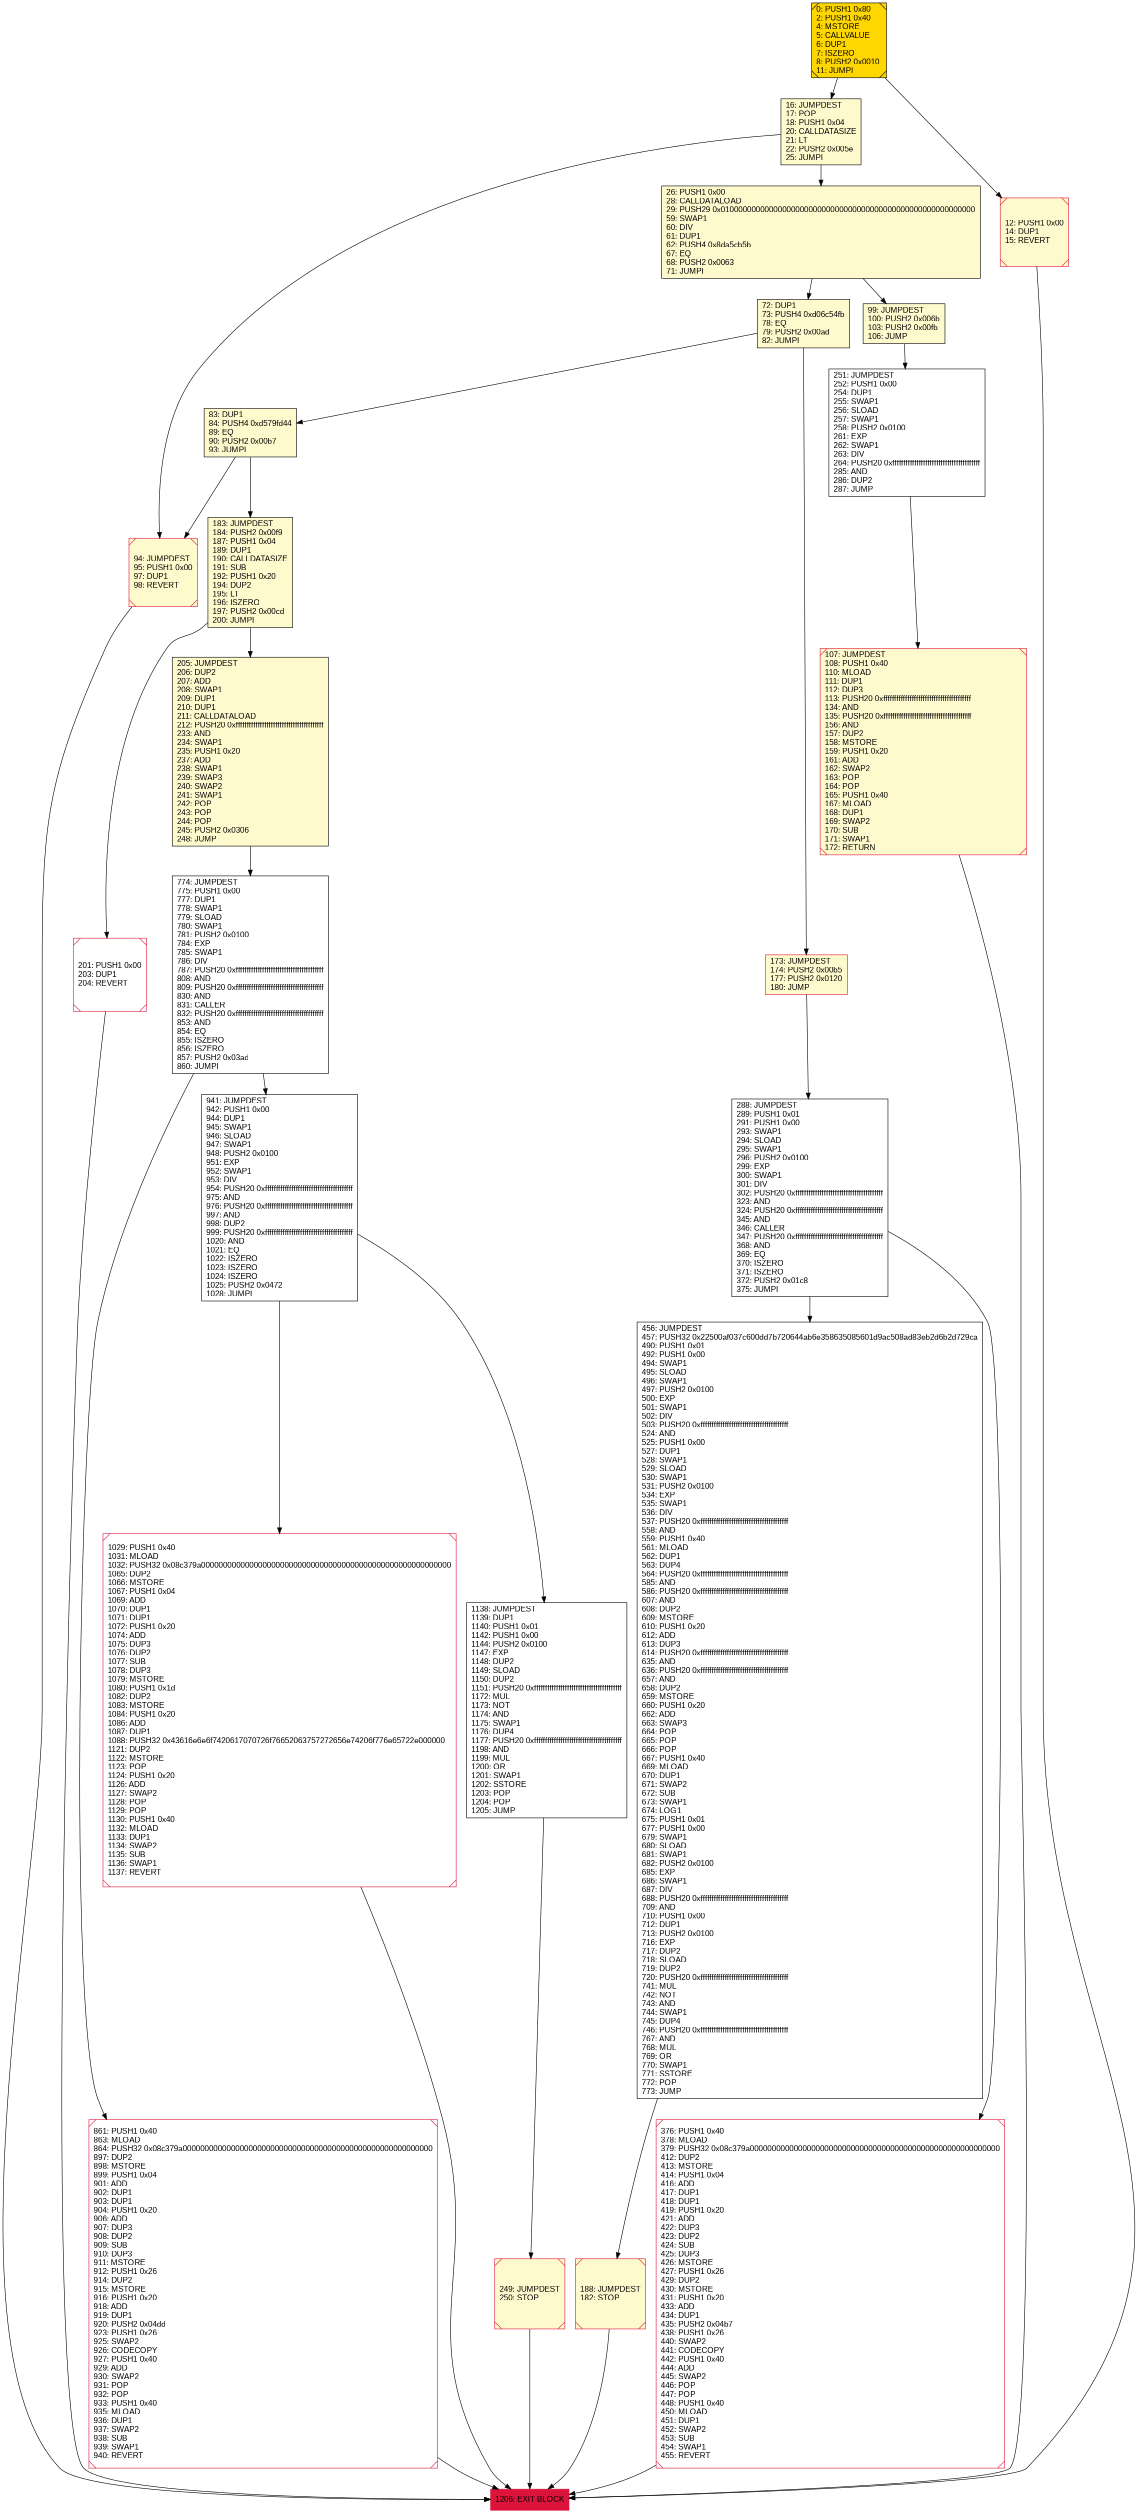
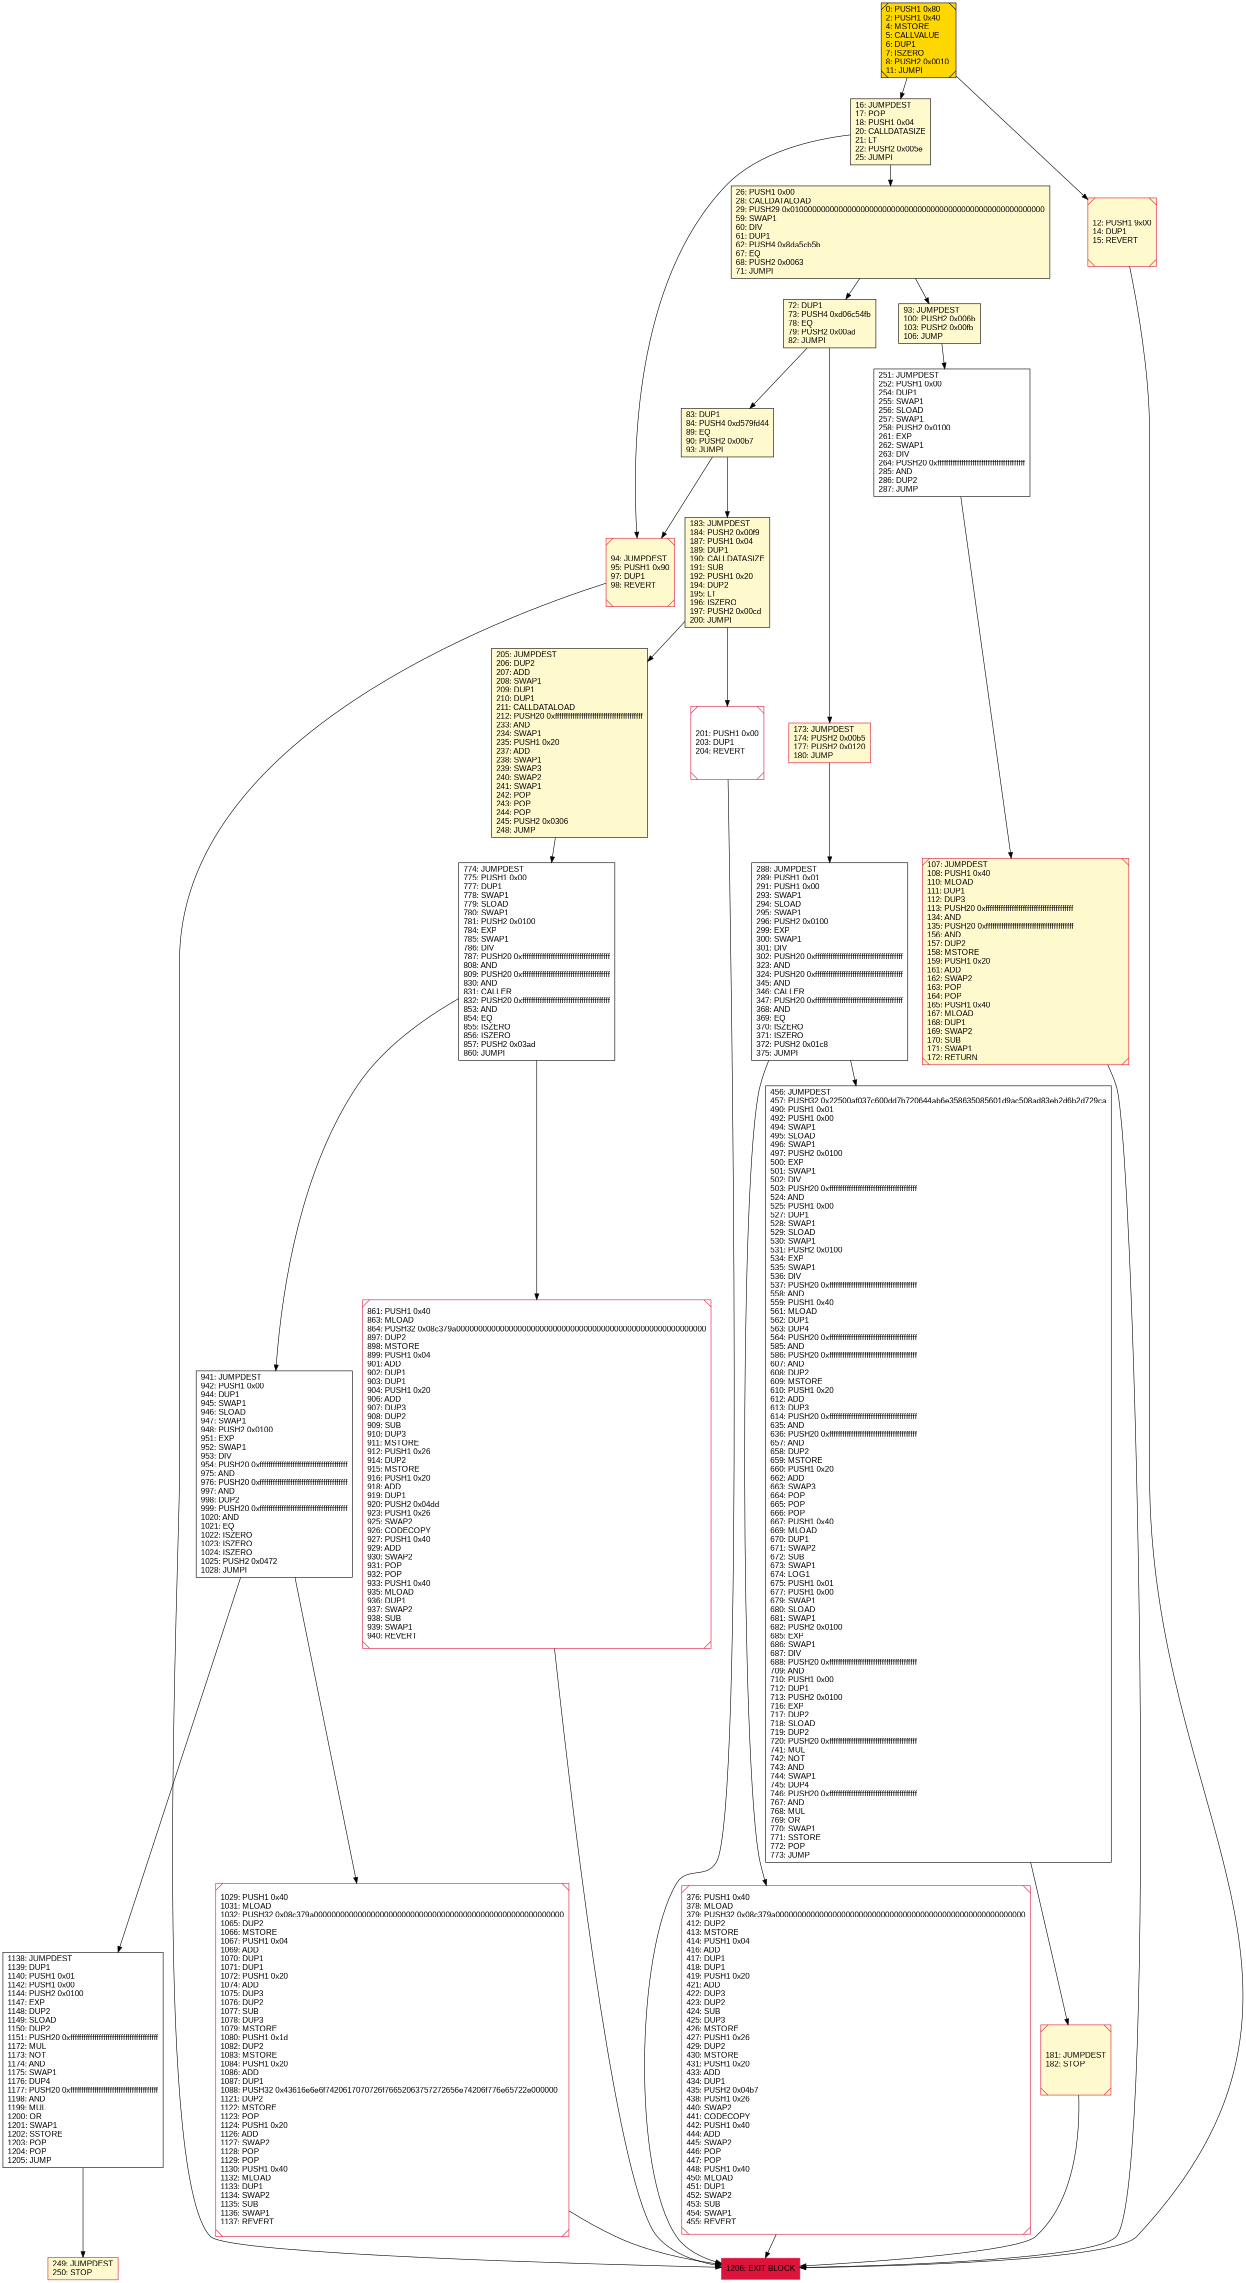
(1034, 232) -> (1122, 232)
(904, 324) -> (940, 324)
(163, 572) -> (640, 572)
(530, 2294) -> (83, 2269)
(611, 2294) -> (1076, 2060)
(530, 2406) -> none
